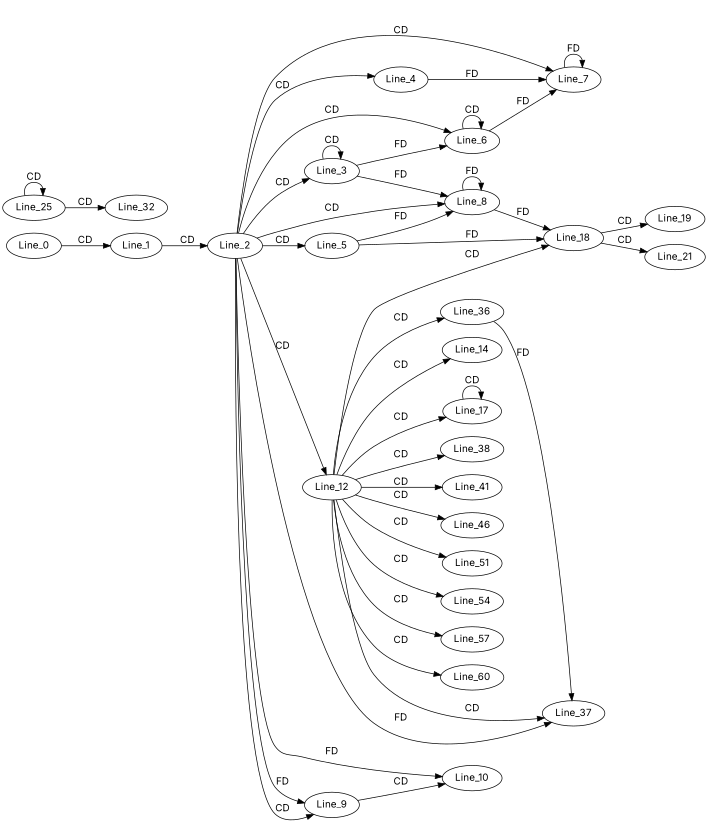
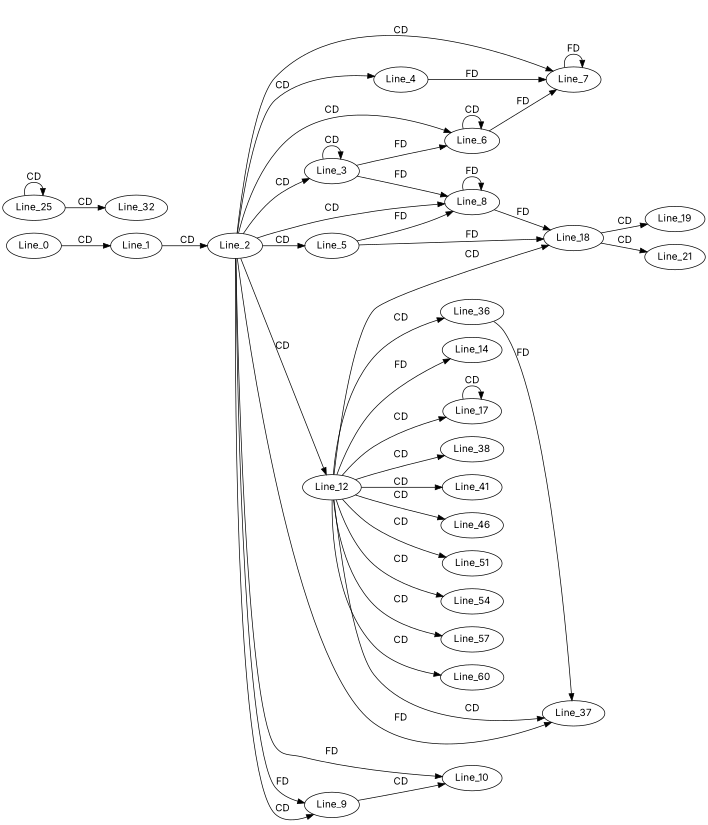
(401, 365) -> (401, 365)
